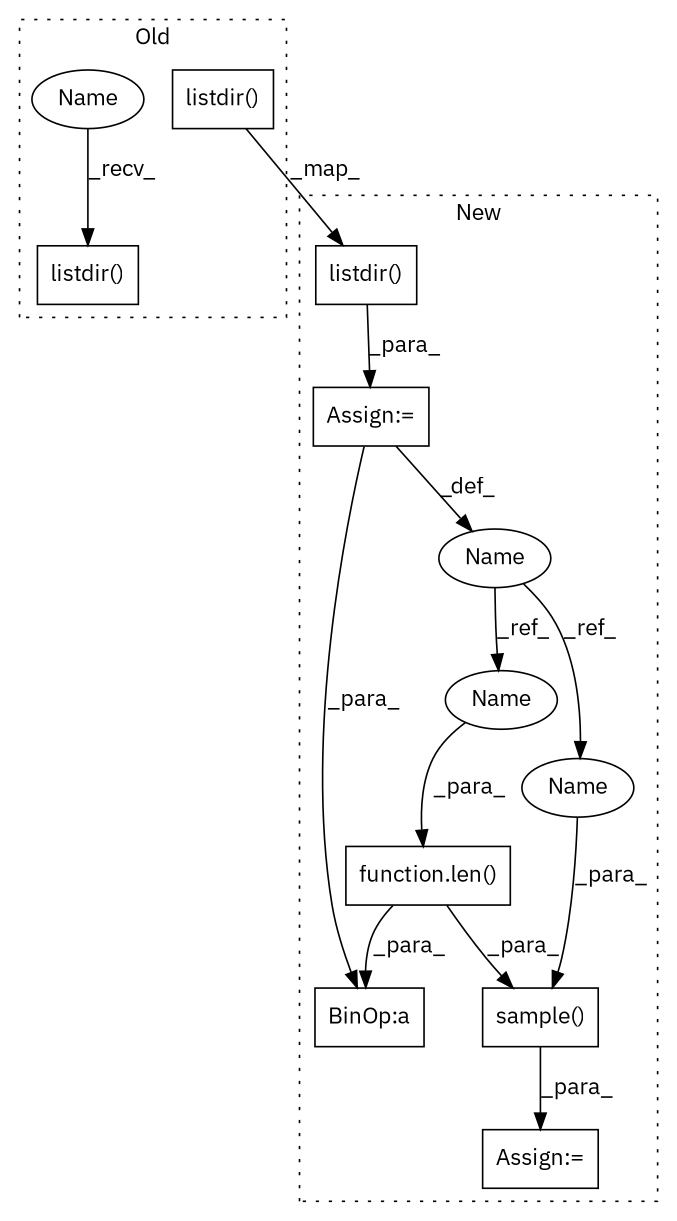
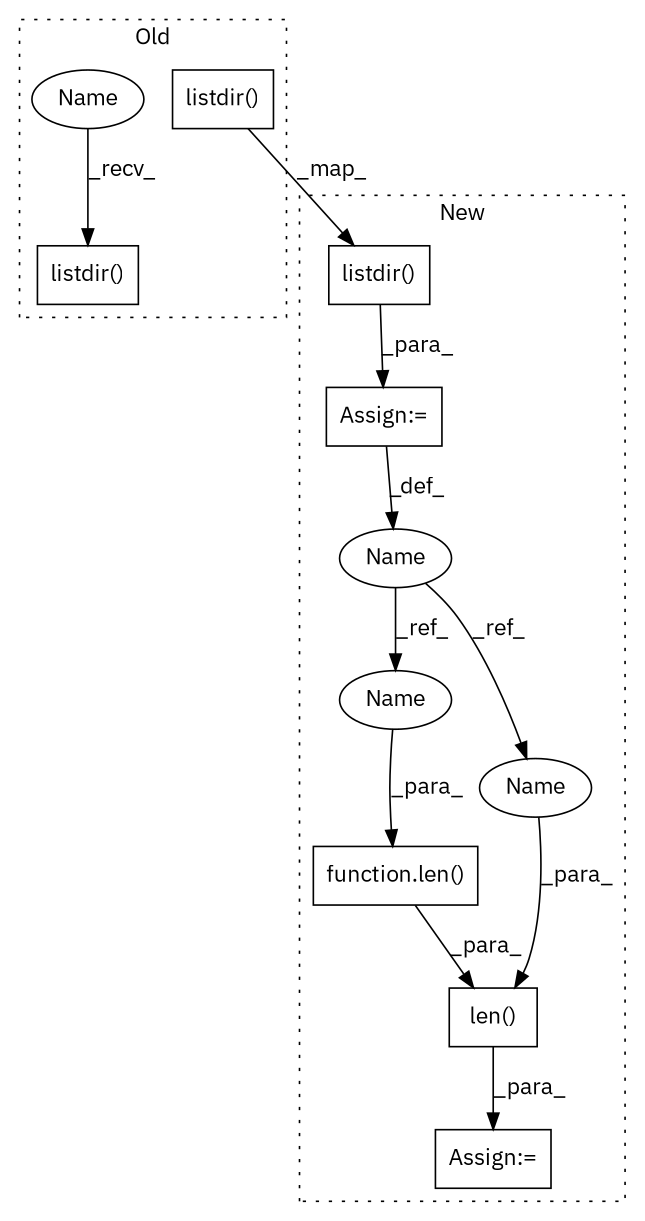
(370, 1017) -> none
(540, 1017) -> (493, 1017)
